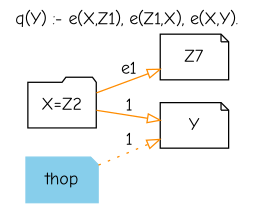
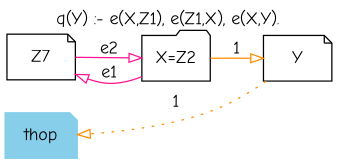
none -> (102, 58)
(122, 83) -> (115, 83)
(123, 155) -> (182, 120)
